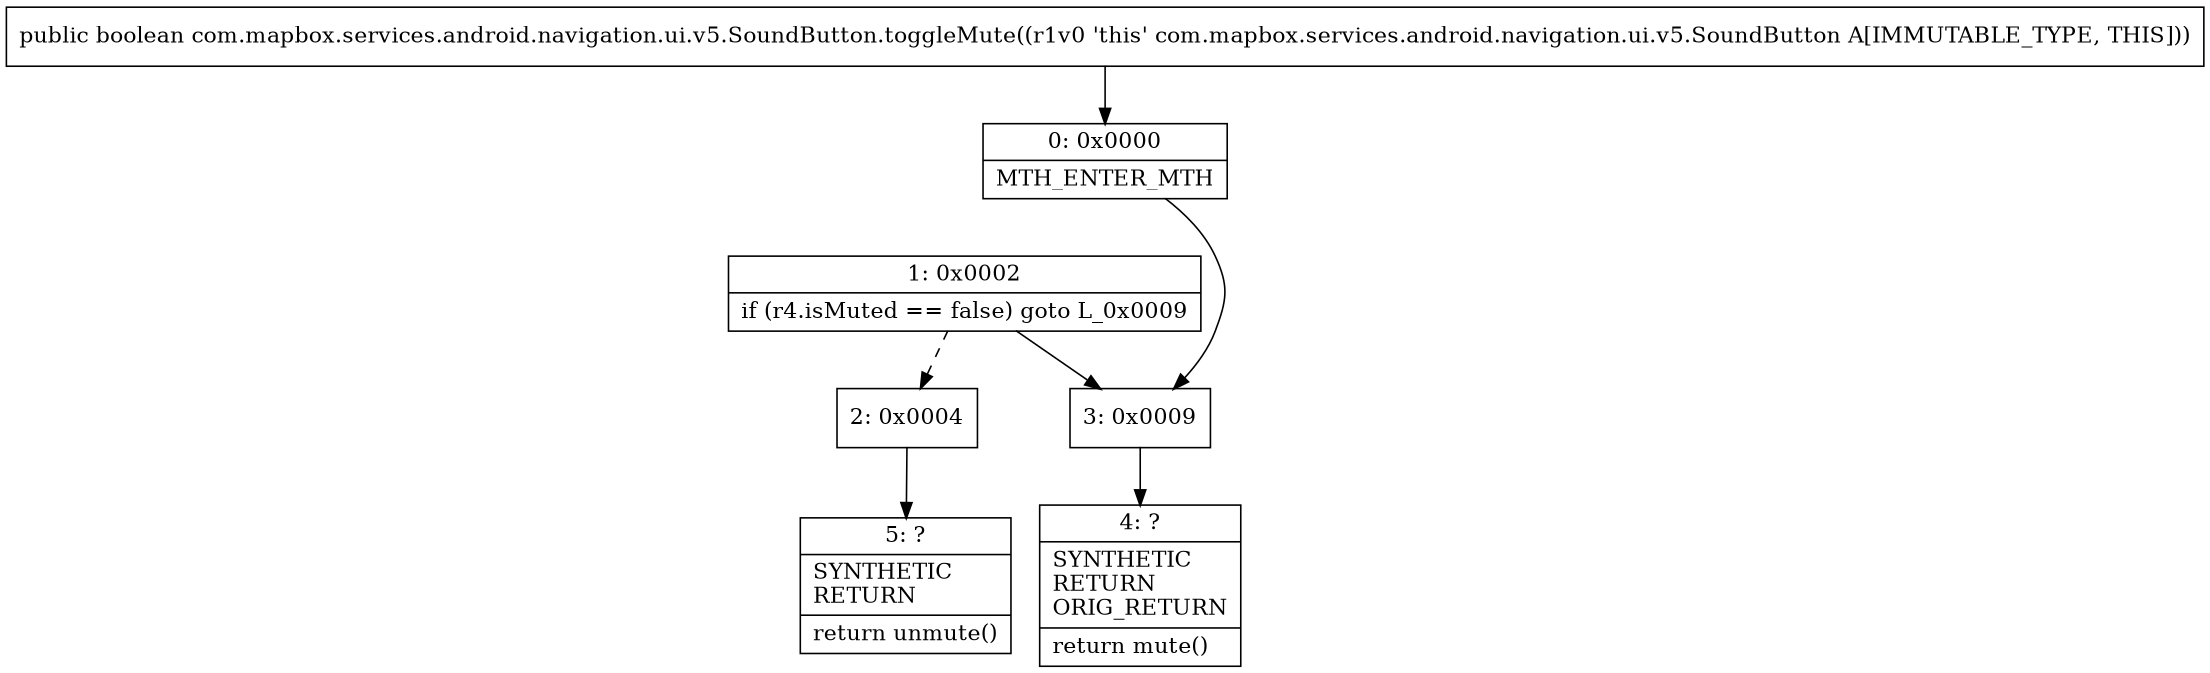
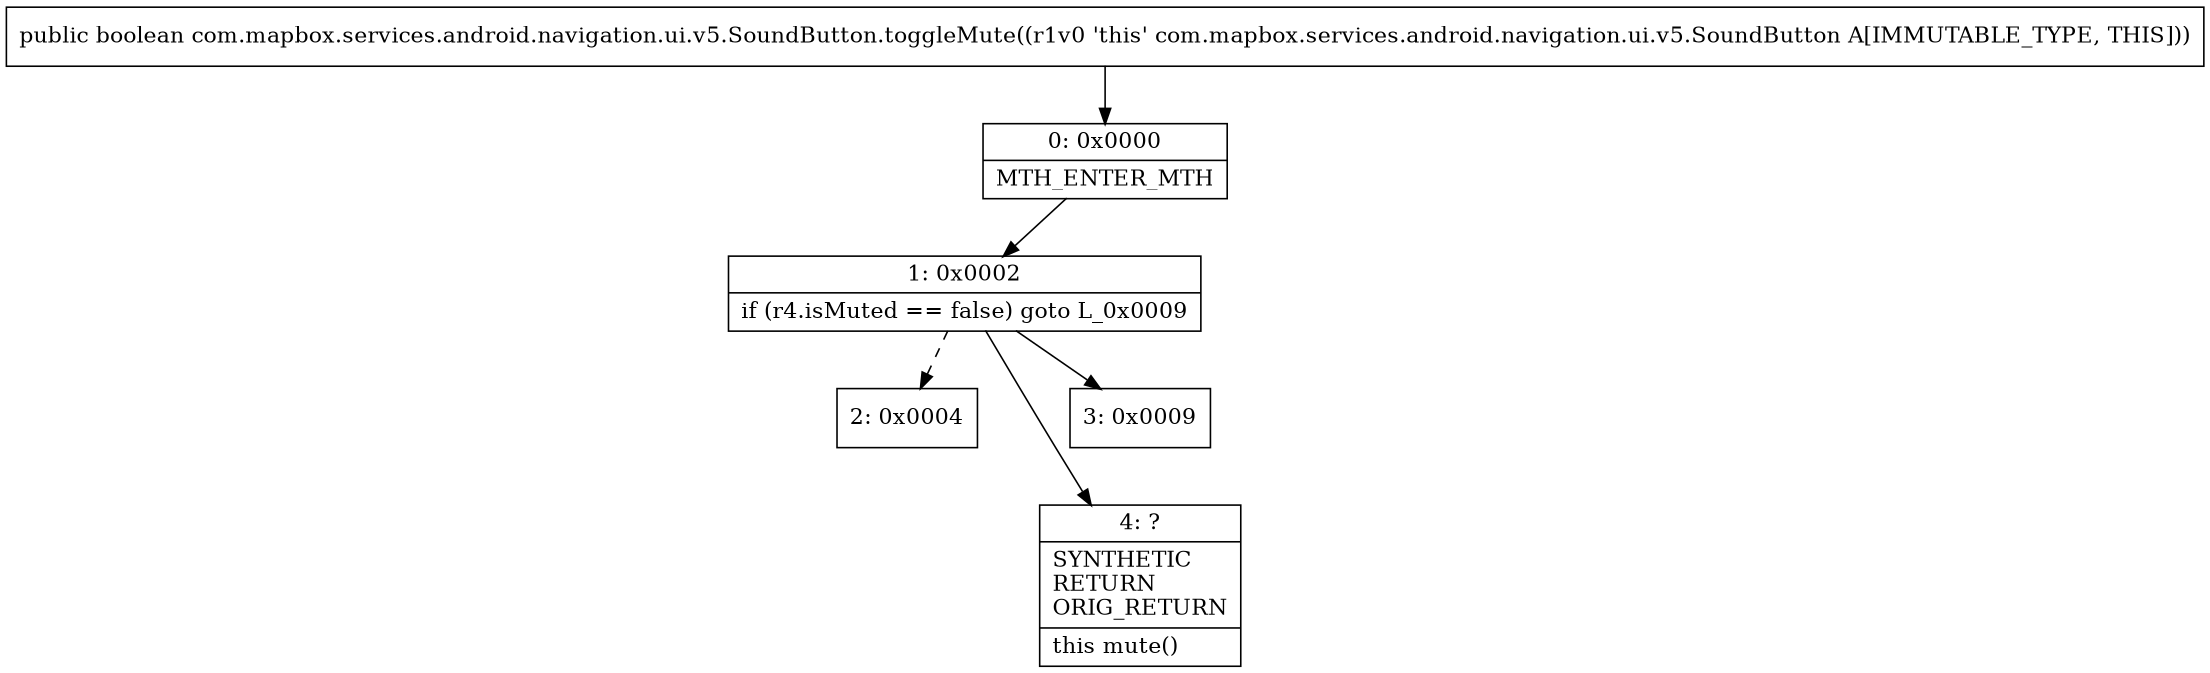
(1224, 283) -> (1041, 222)
(1140, 468) -> (1034, 411)
(906, 586) -> none
(1131, 646) -> (1115, 646)
